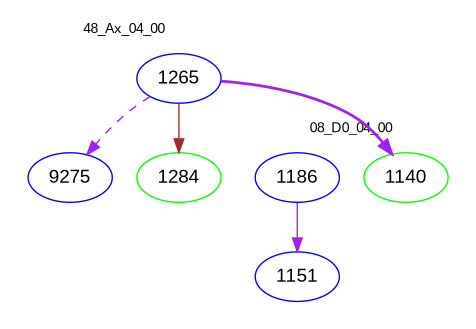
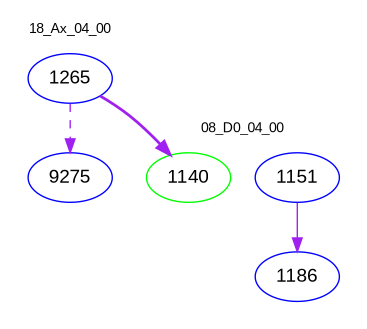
(125, 30) -> (70, 30)
(179, 178) -> none
(297, 220) -> (297, 220)
